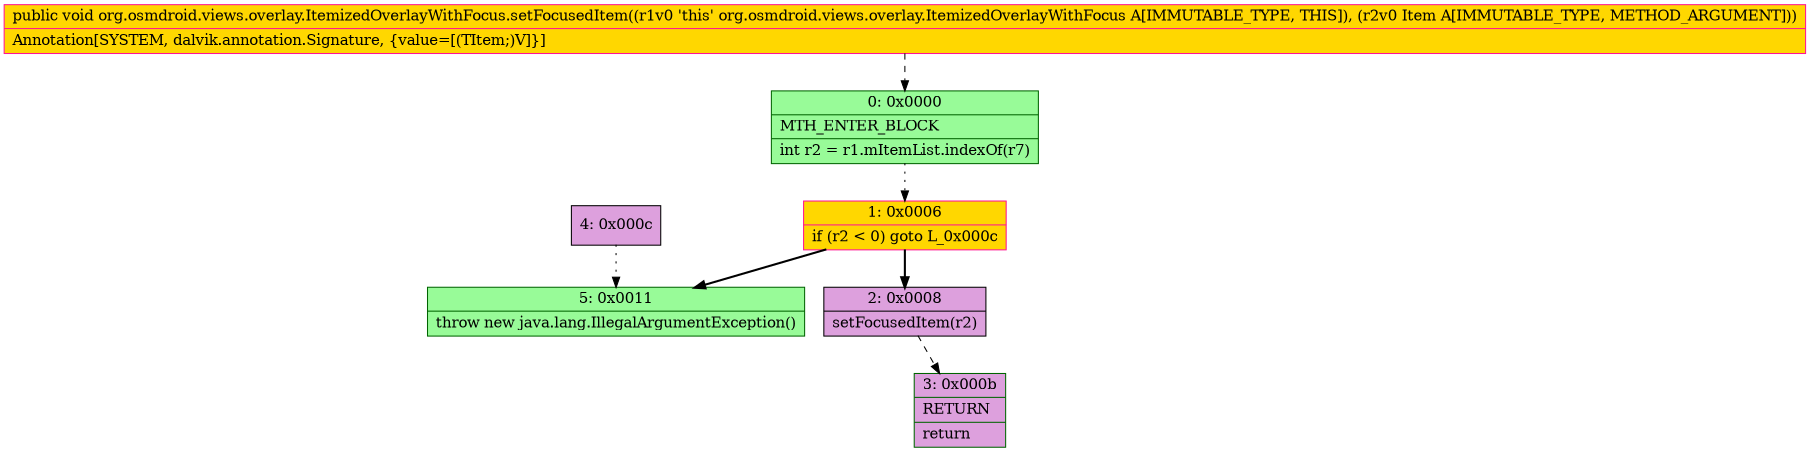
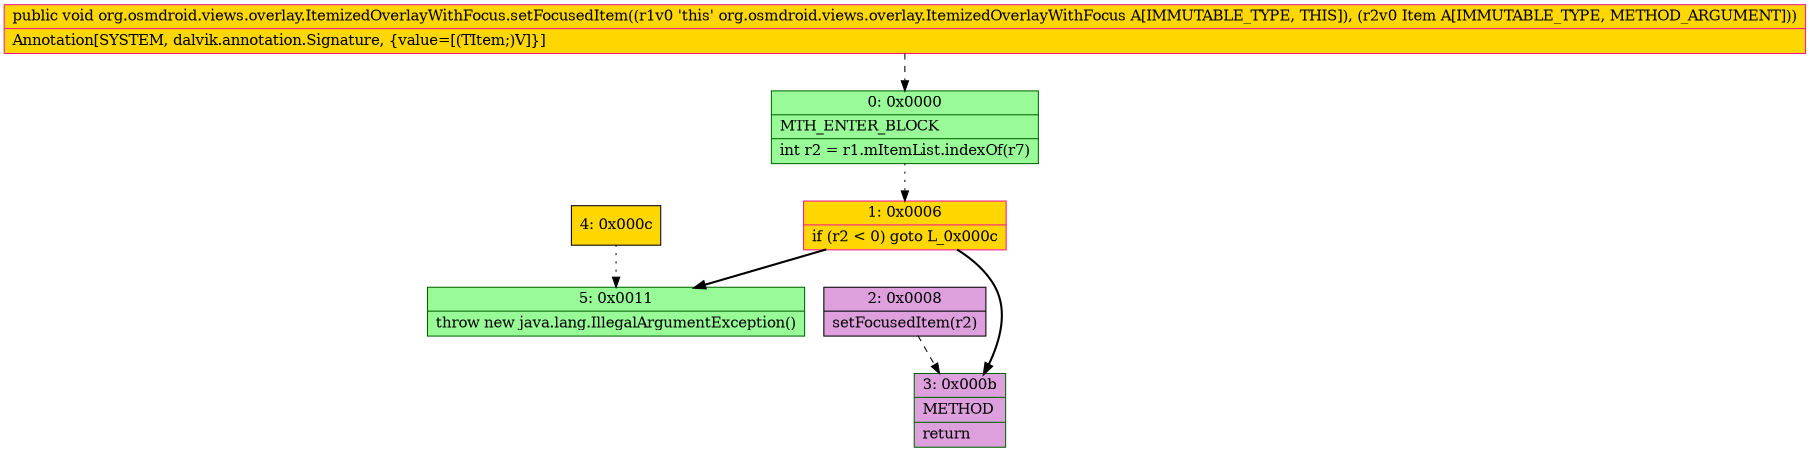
(616, 225) -> (616, 225)
(905, 263) -> (1000, 299)
(956, 409) -> (958, 409)
